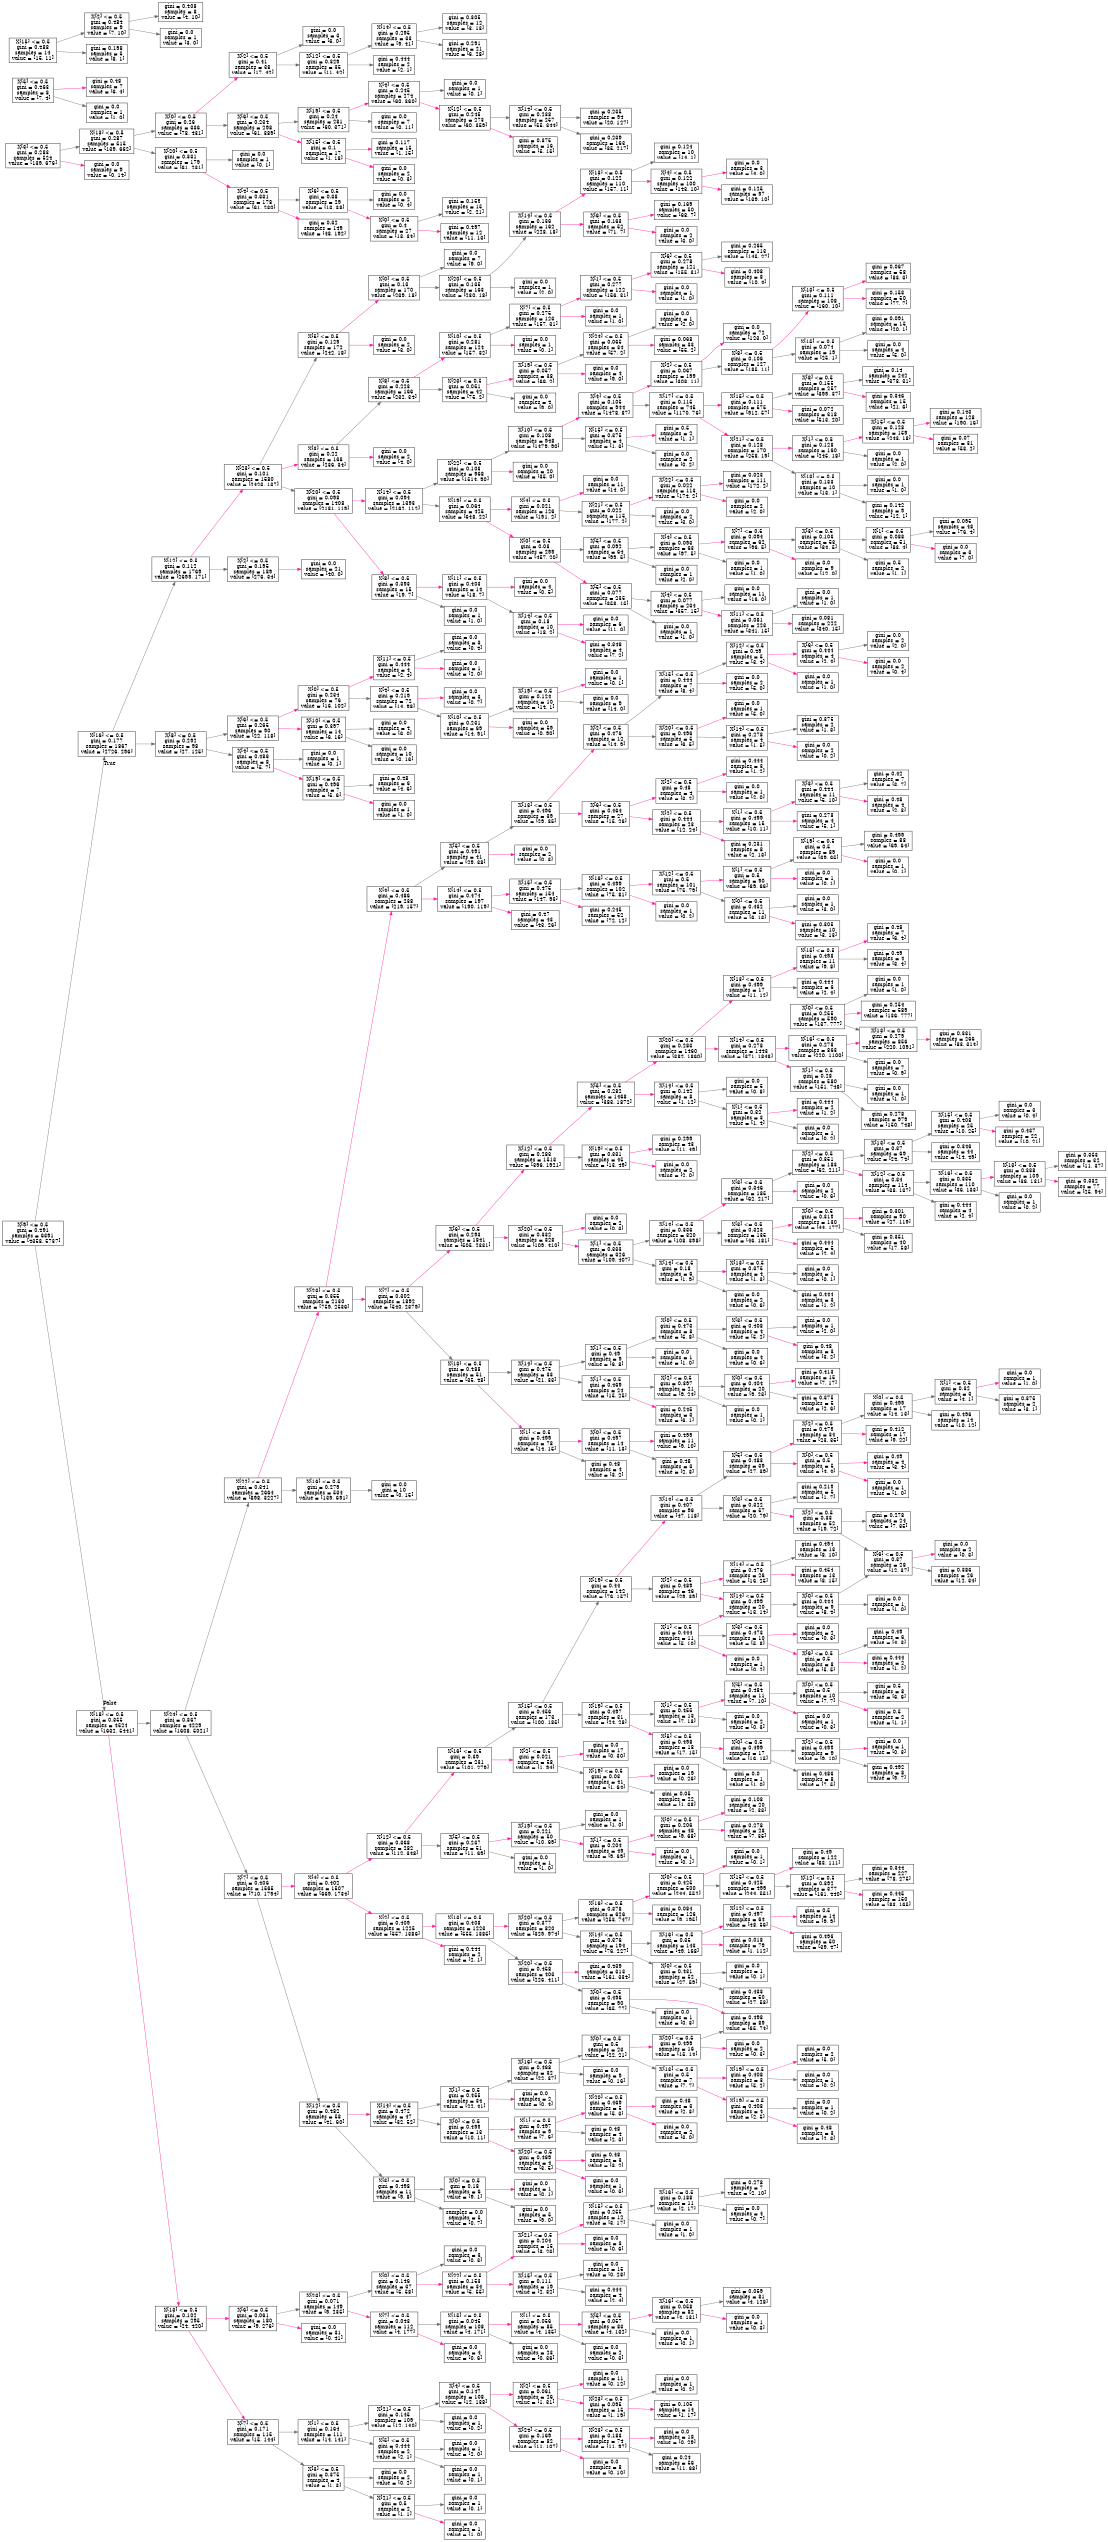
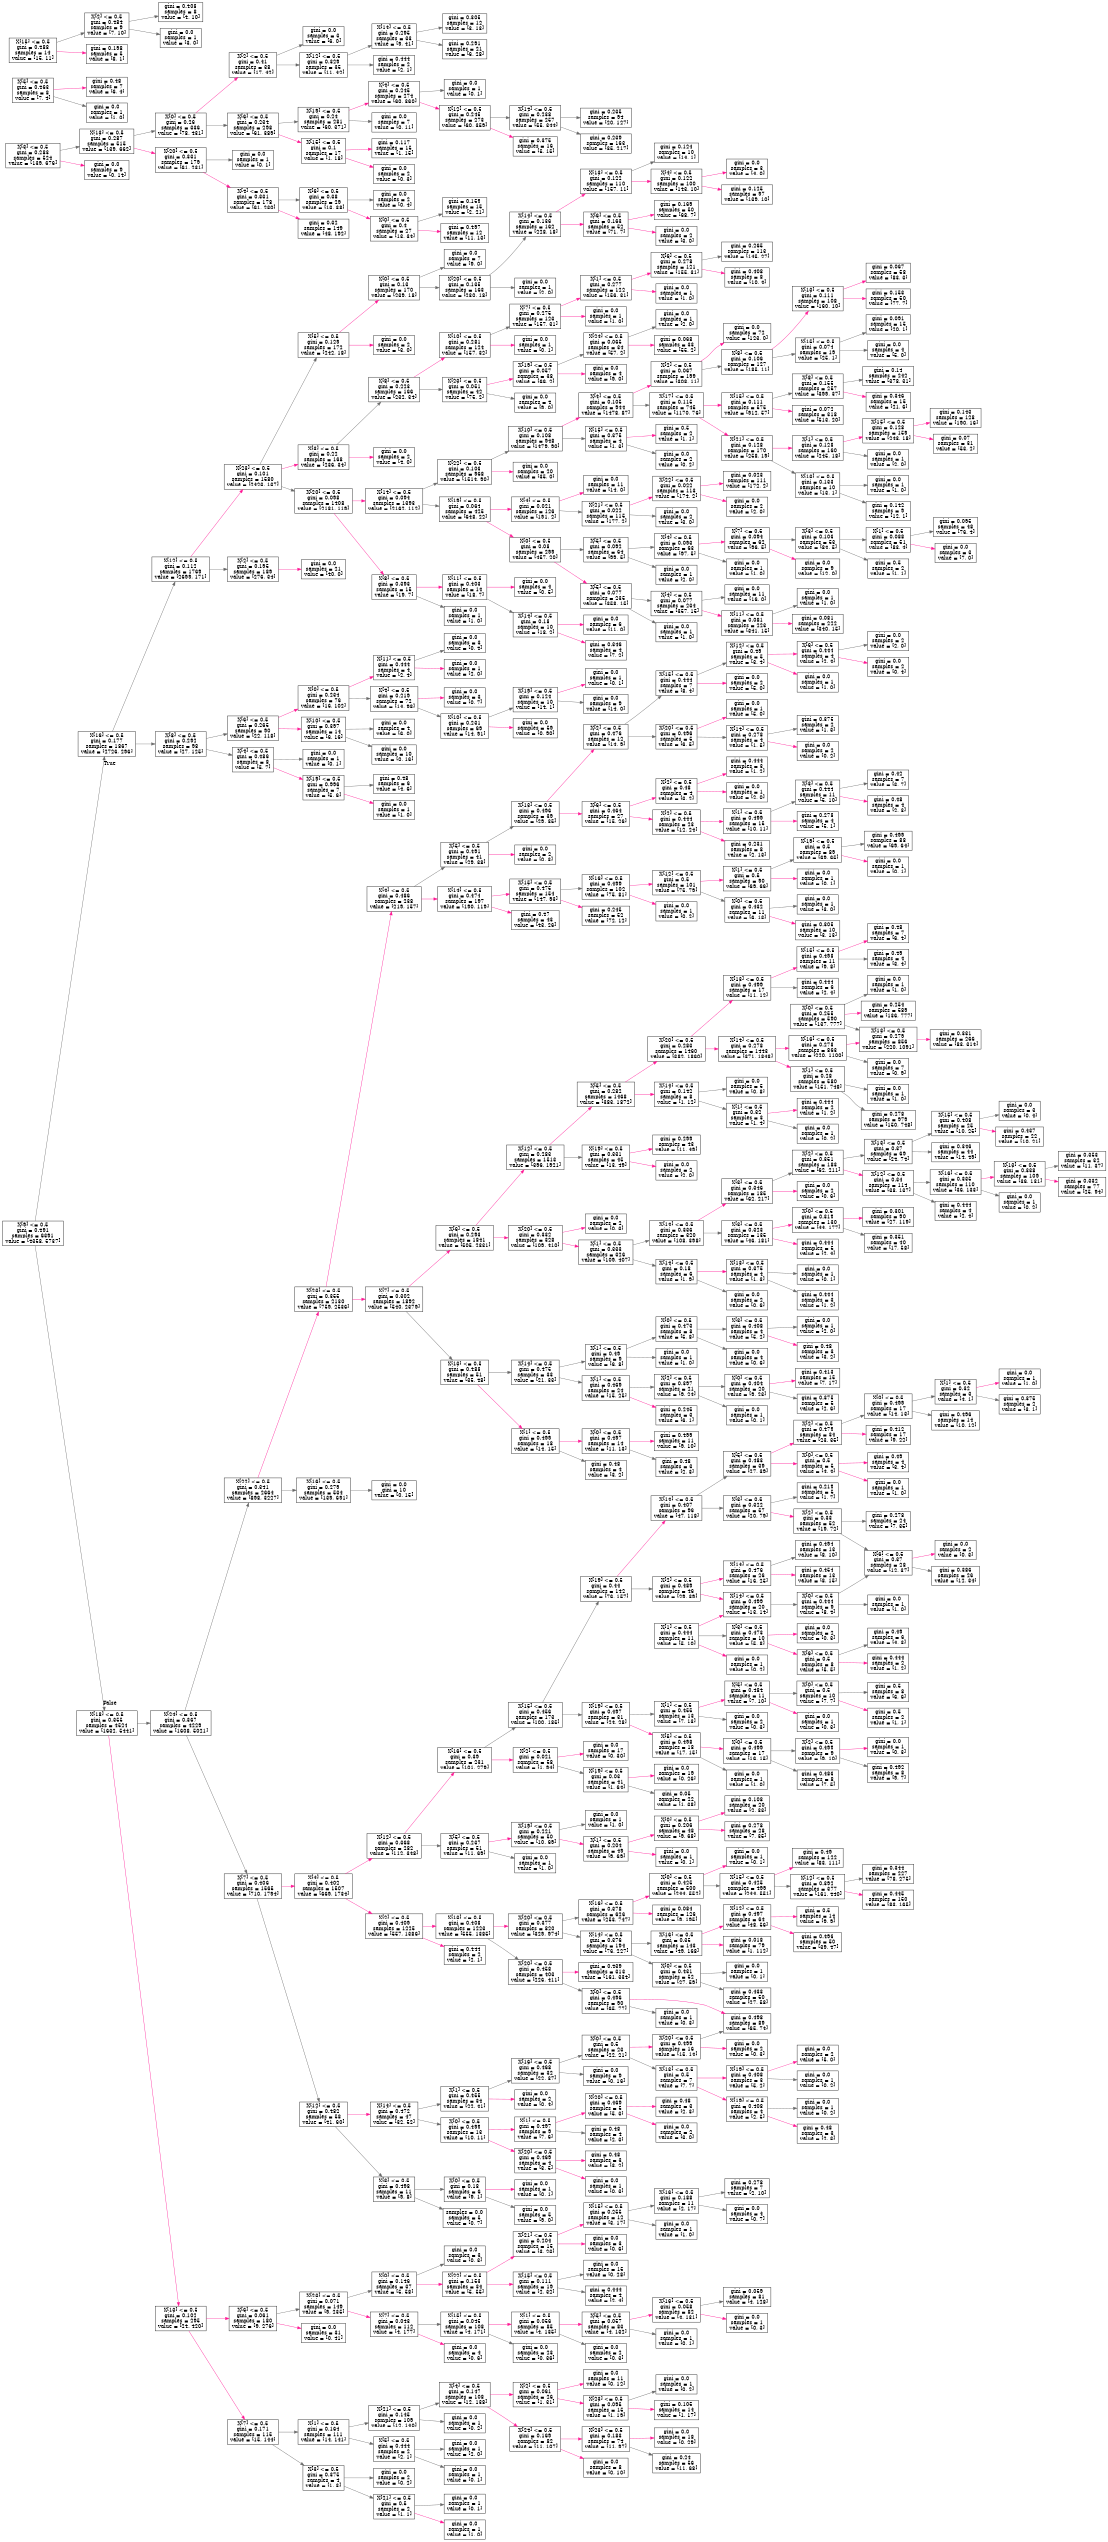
(70, 52) -> (70, 52)
(143, 150) -> (143, 150)
(323, 788) -> (323, 788)
(781, 807) -> (781, 807)
(535, 1441) -> (535, 1441)
